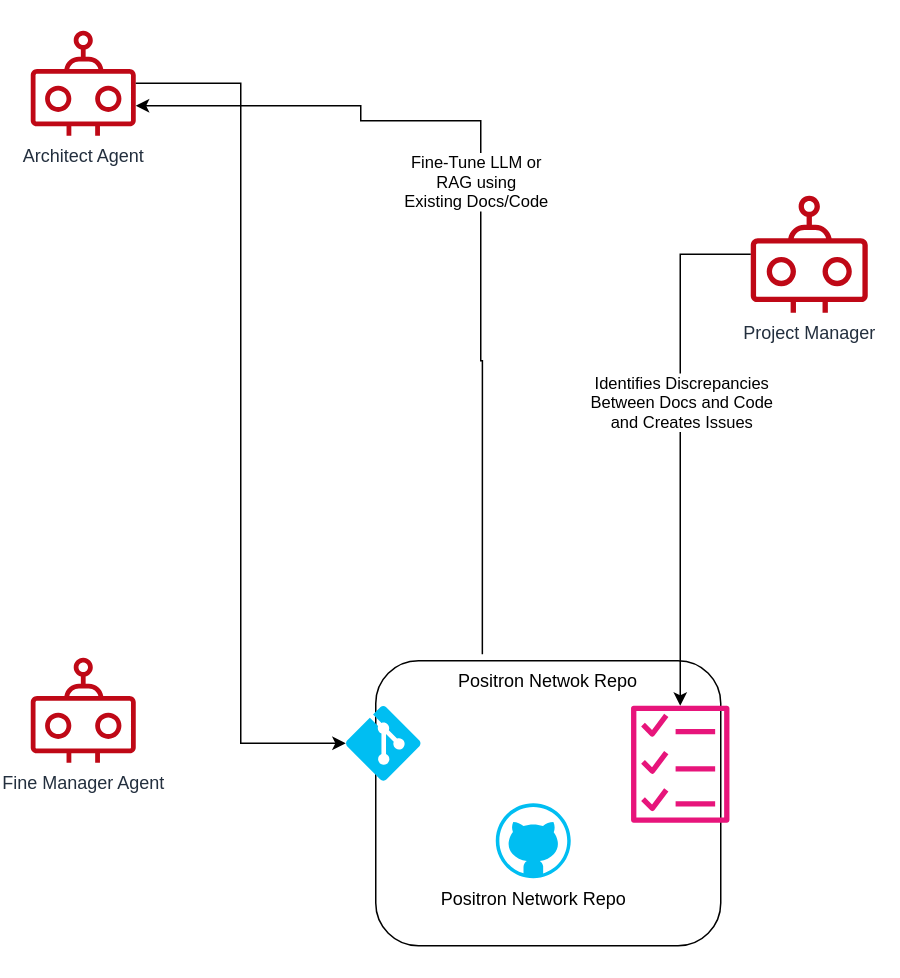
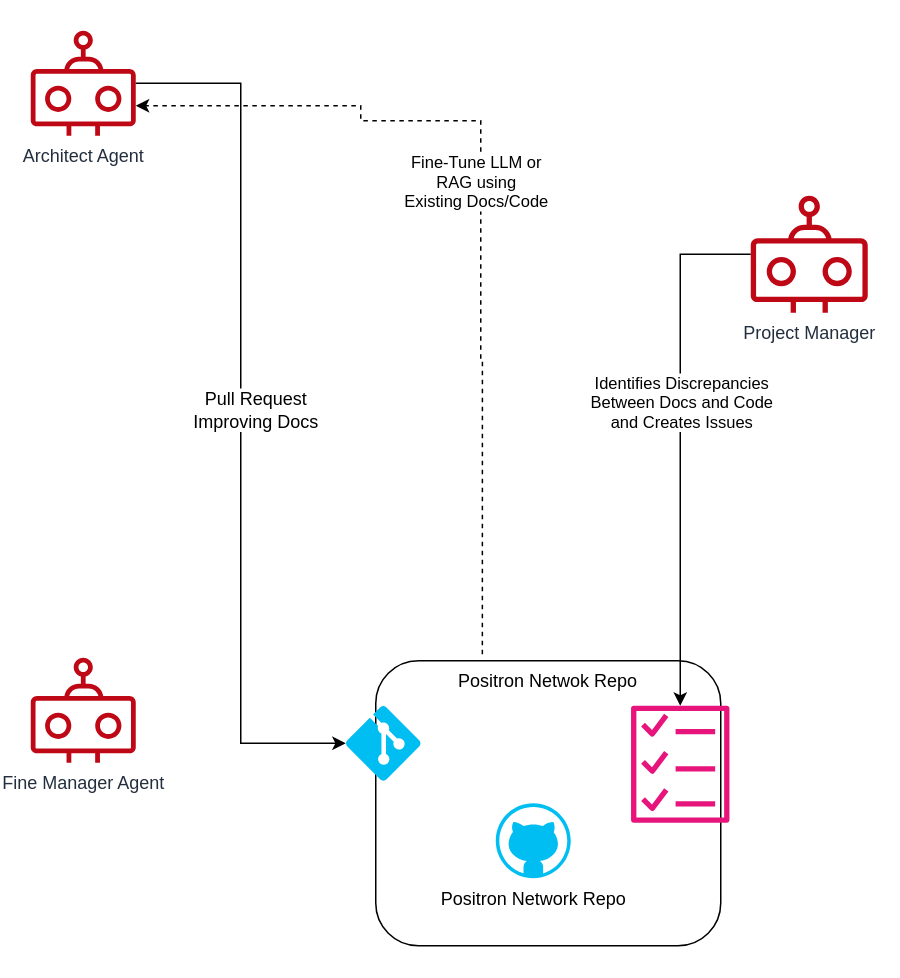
none -> (256, 410)
(482, 432) -> (482, 432)
